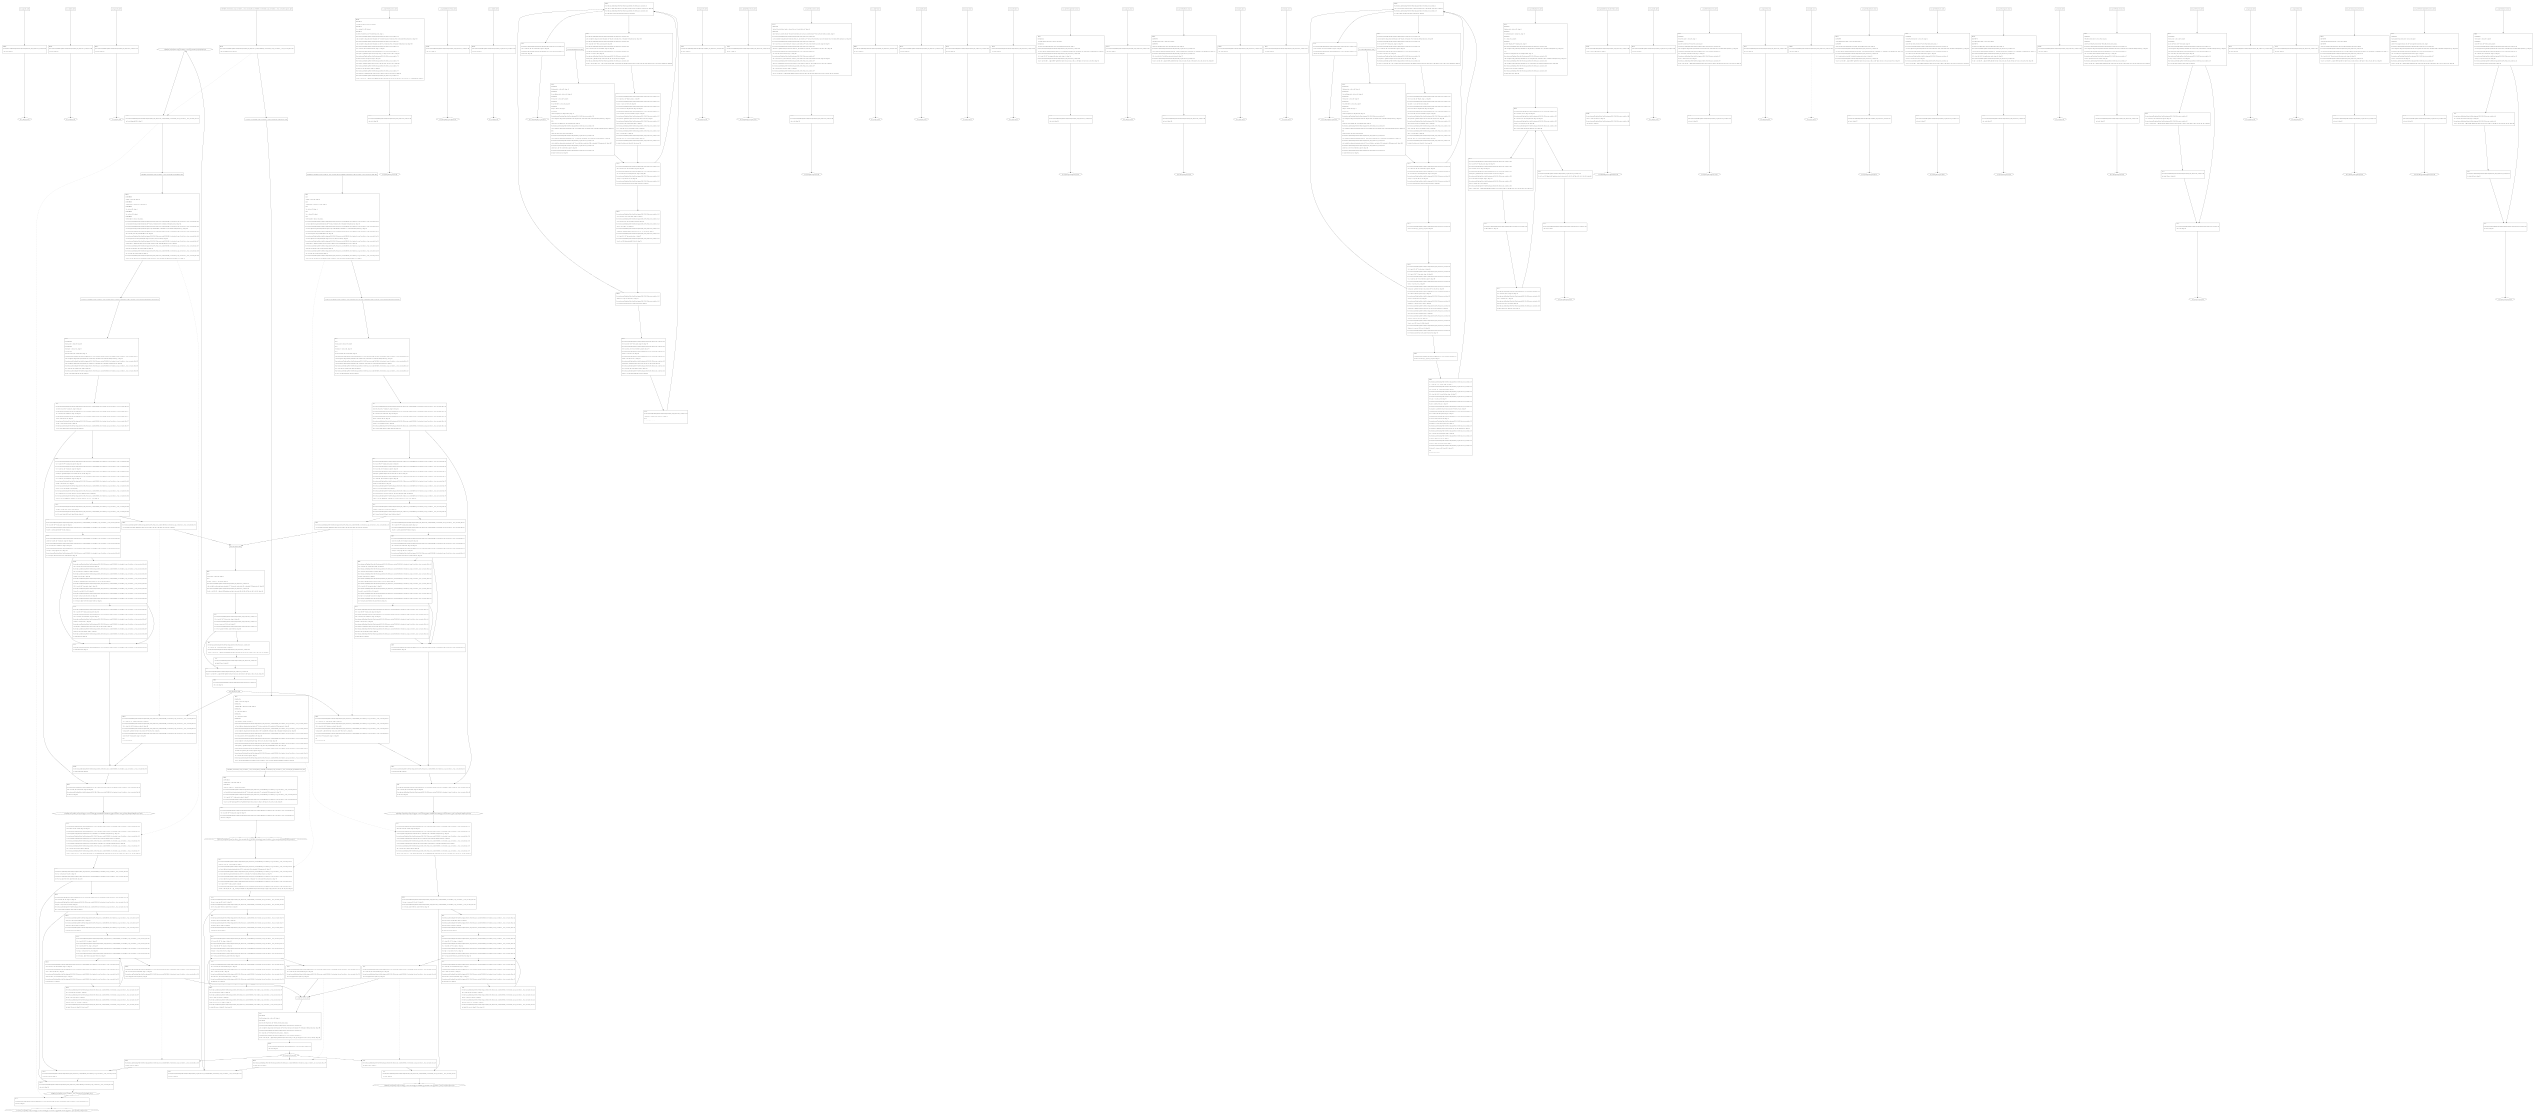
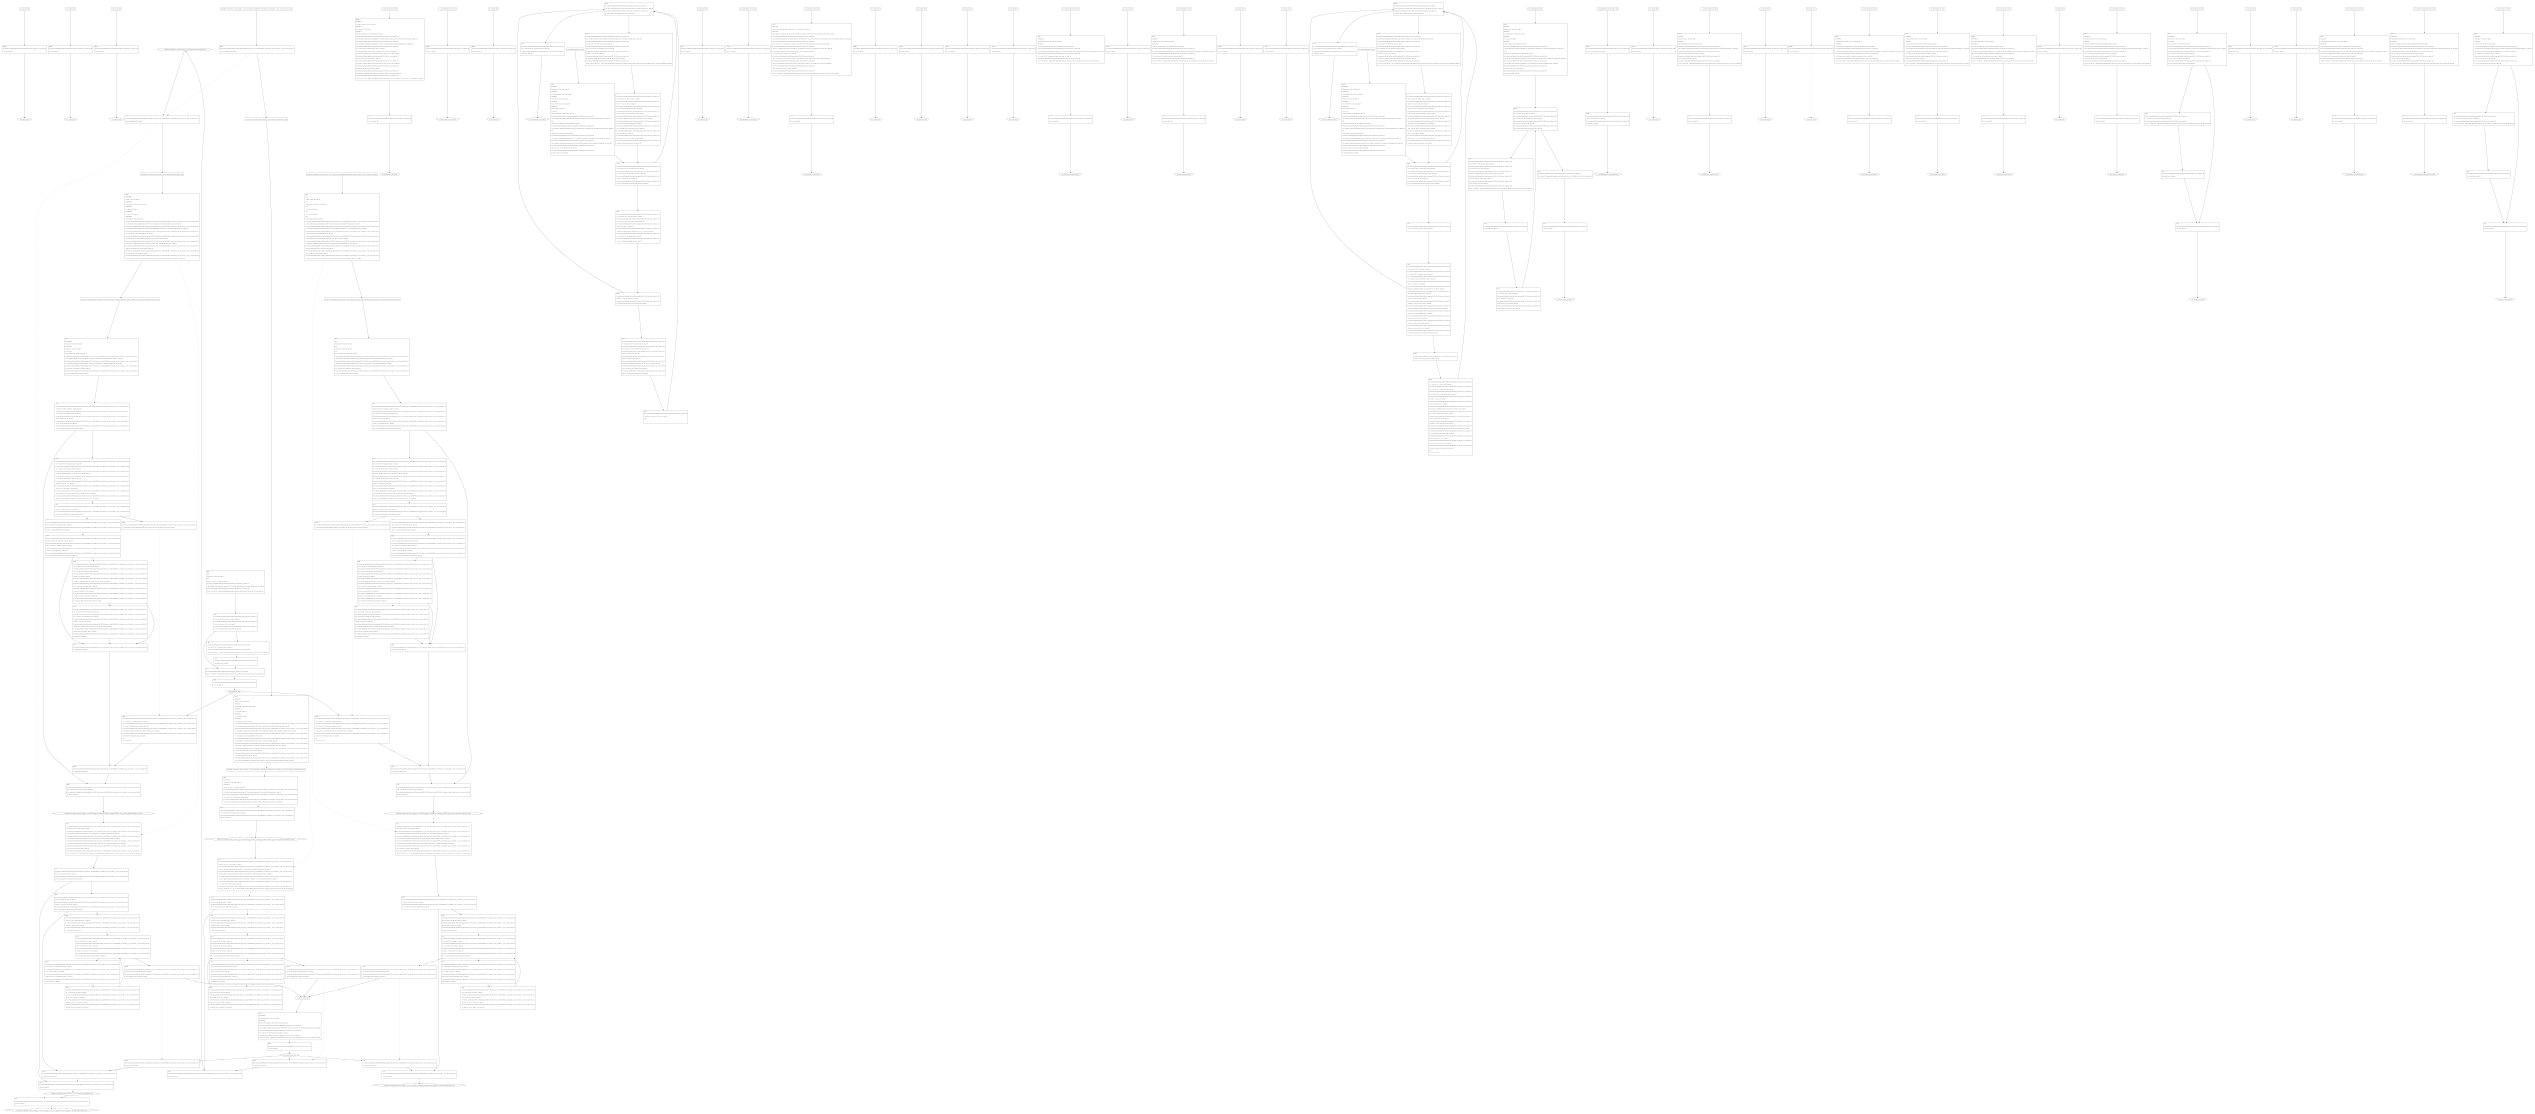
(236, 546) -> none
